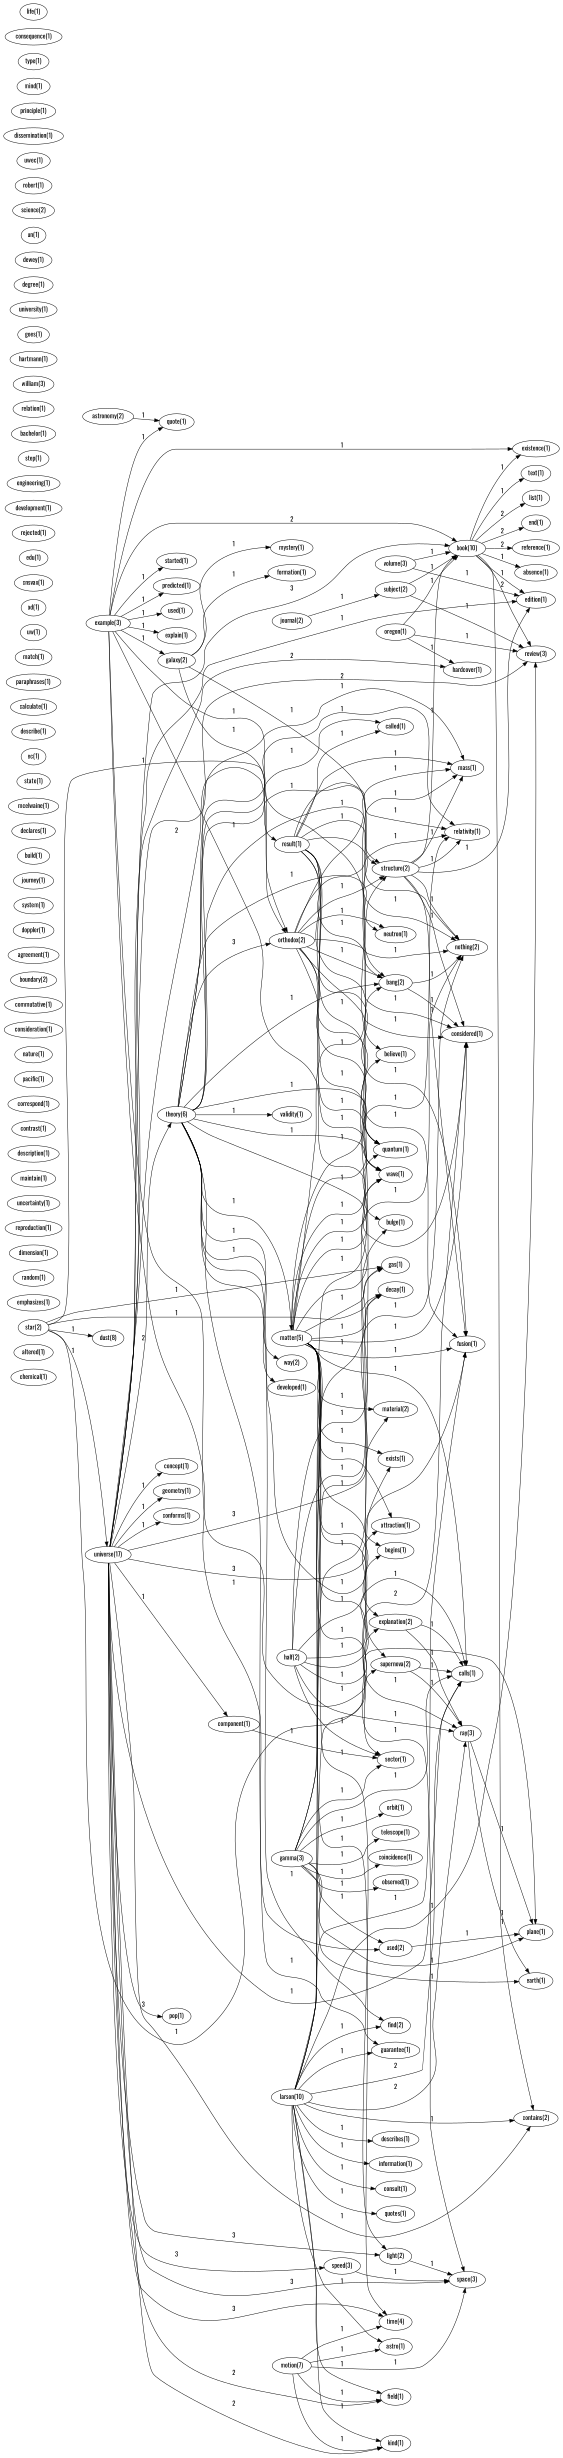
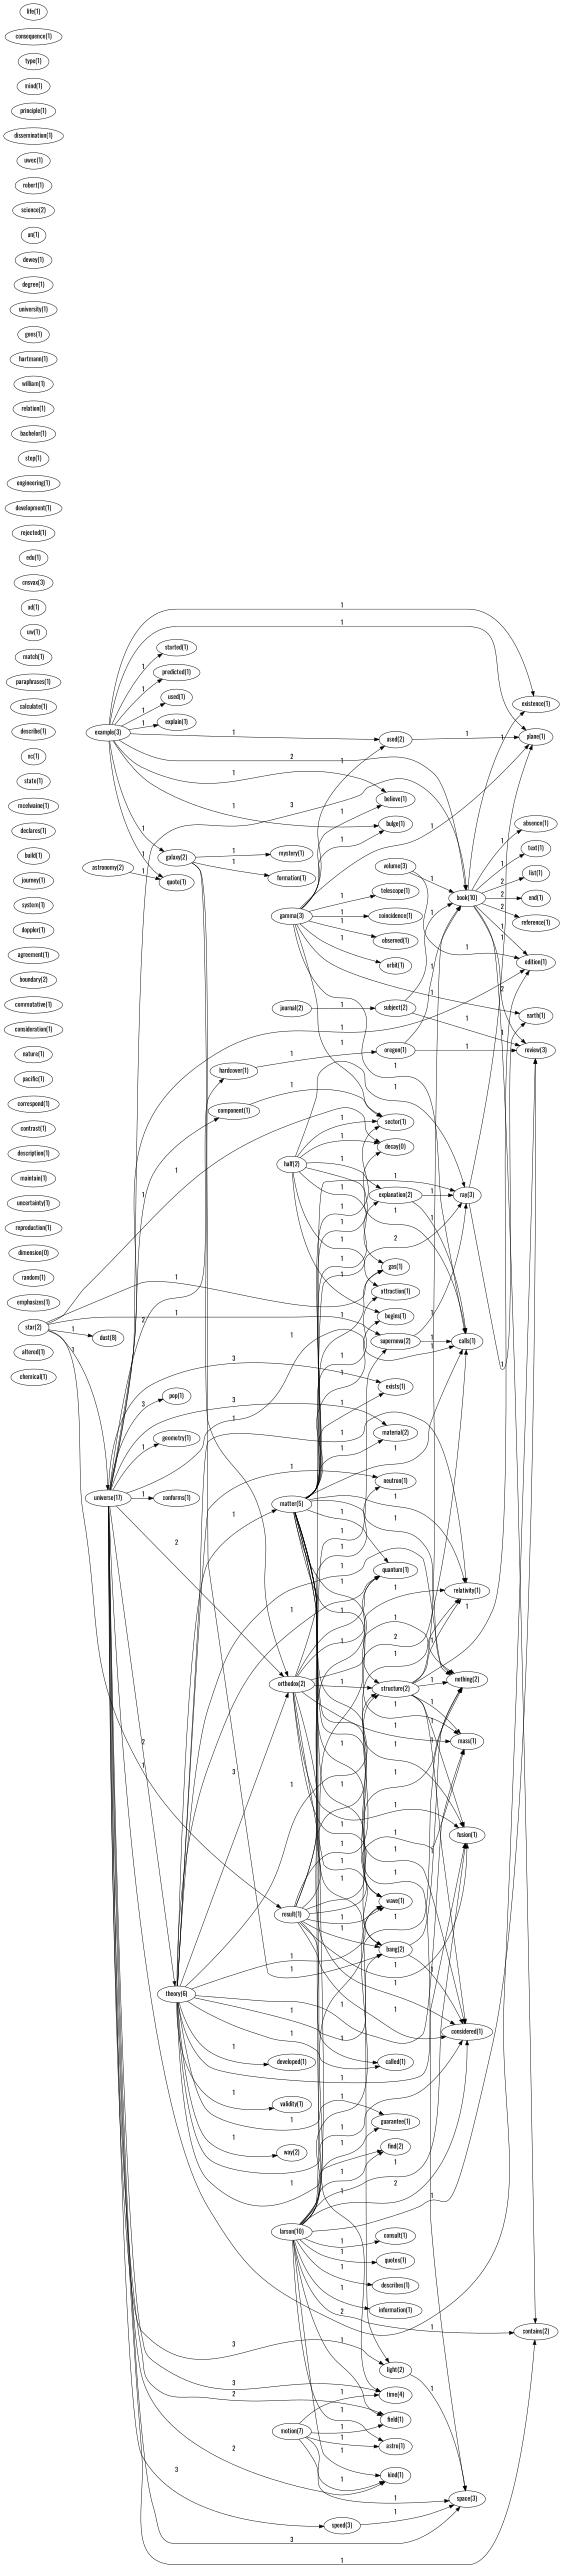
(34, 384) -> (34, 384)
(34, 583) -> (34, 583)
(429, 650) -> (313, 1058)
(34, 1253) -> (34, 1253)
(396, 1290) -> (396, 1147)
(177, 1467) -> none
